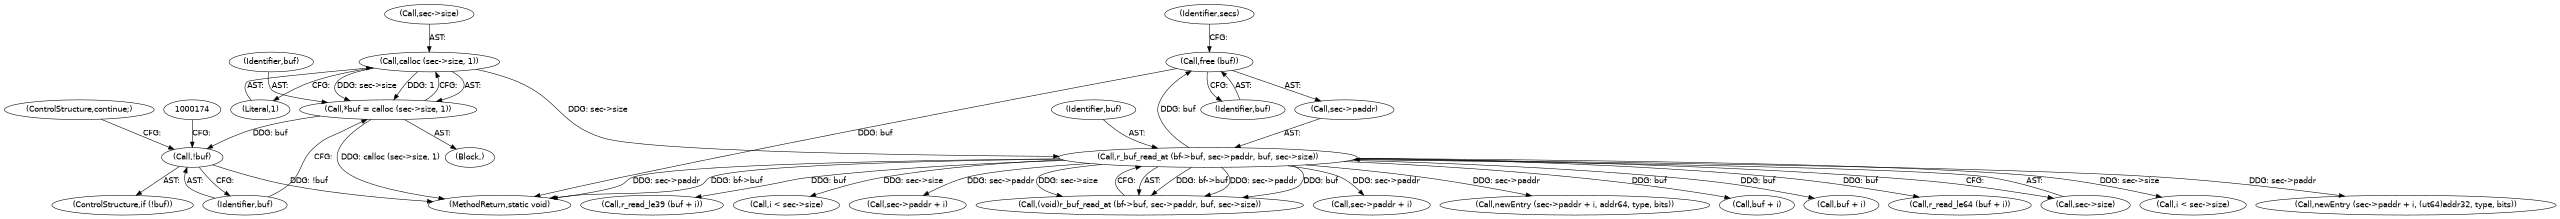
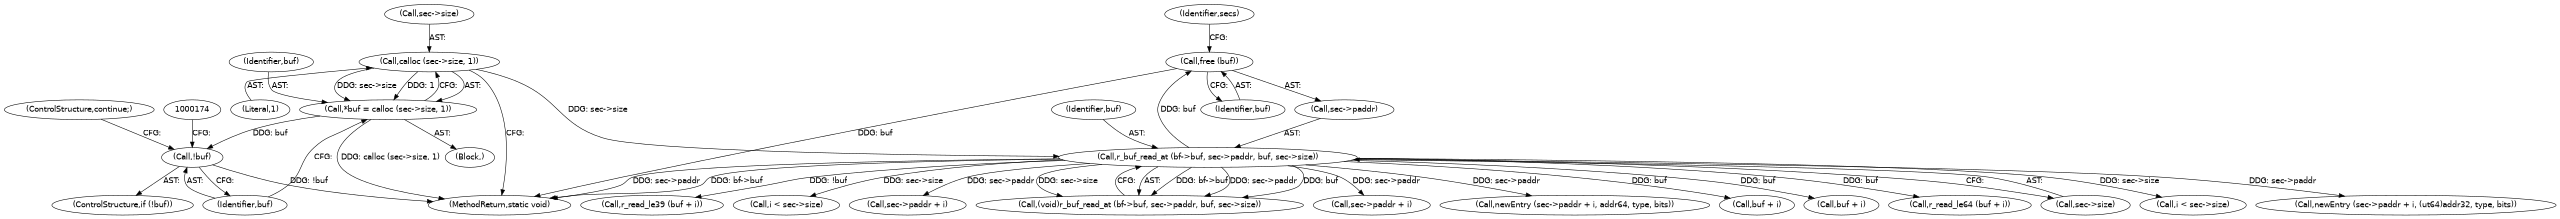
(324, 78) -> (504, 123)
(829, 181) -> (829, 181)
